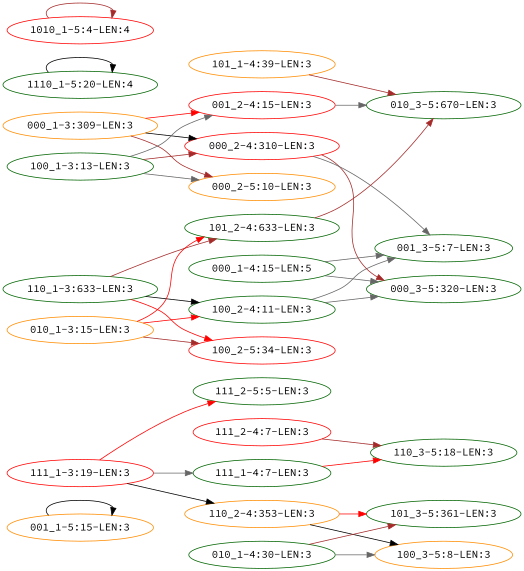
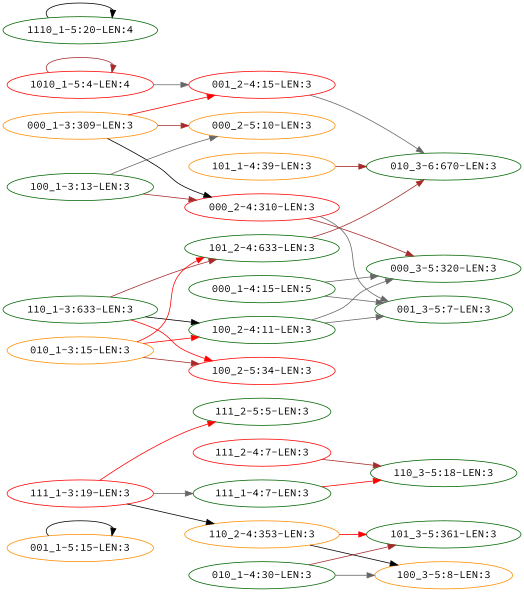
(444, 105) -> (444, 167)
(167, 140) -> (167, 85)
